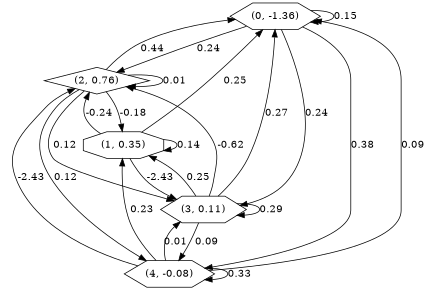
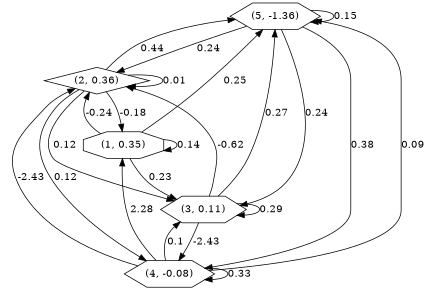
(275, 16) -> (275, 16)
(97, 81) -> (97, 81)
(178, 175) -> none
(161, 177) -> (161, 177)
(142, 209) -> (142, 209)
(176, 242) -> (176, 242)
(207, 242) -> (207, 242)
